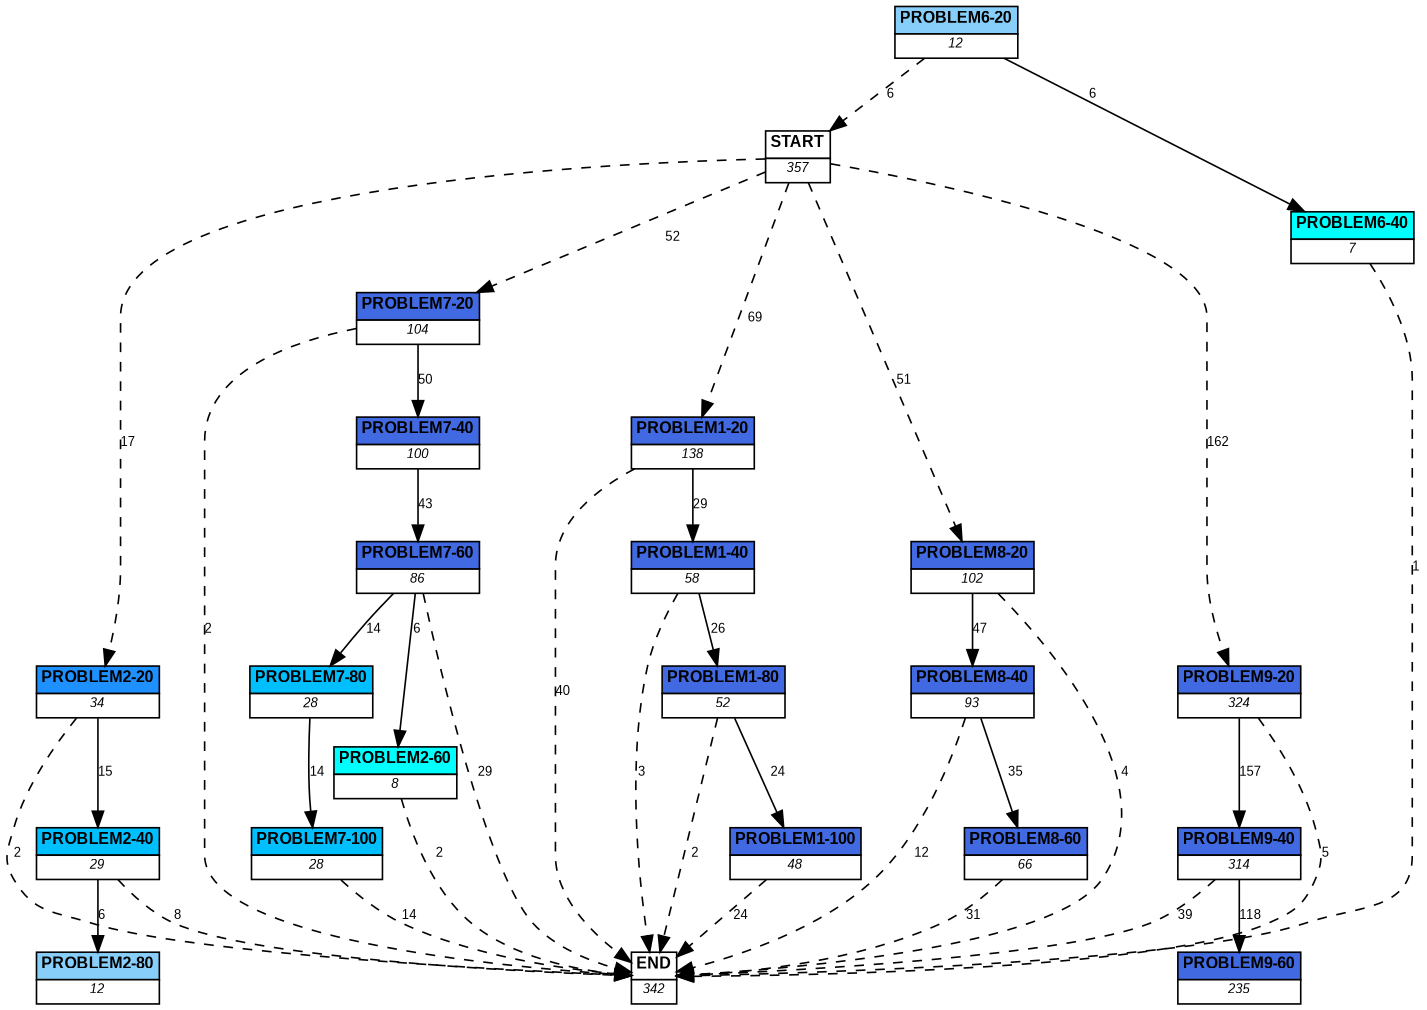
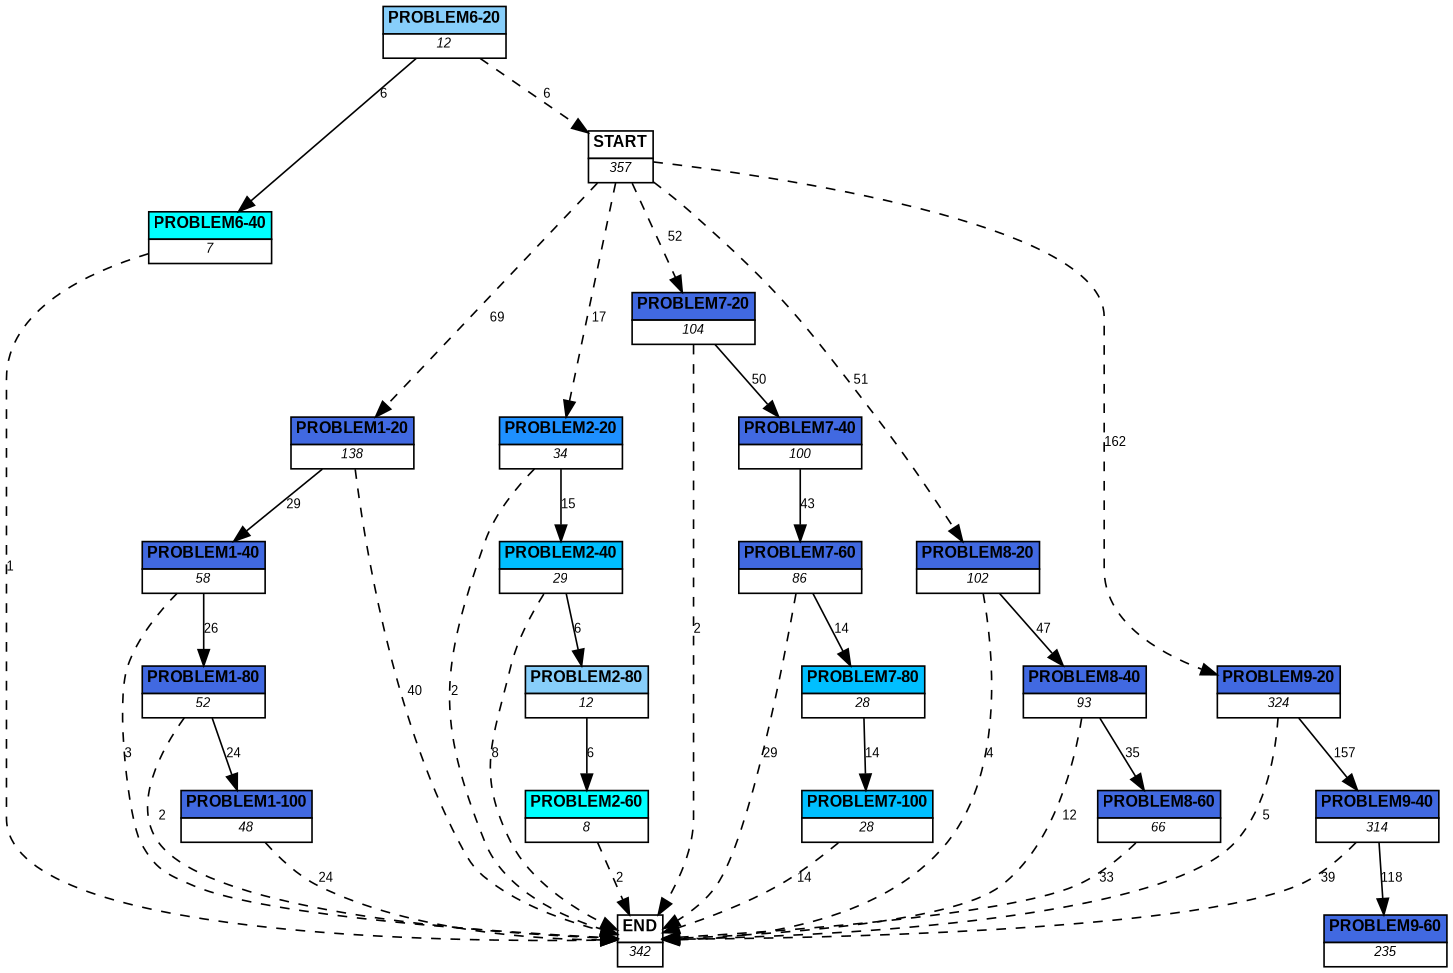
(408, 662) -> (587, 746)
(974, 916) -> (1107, 879)
